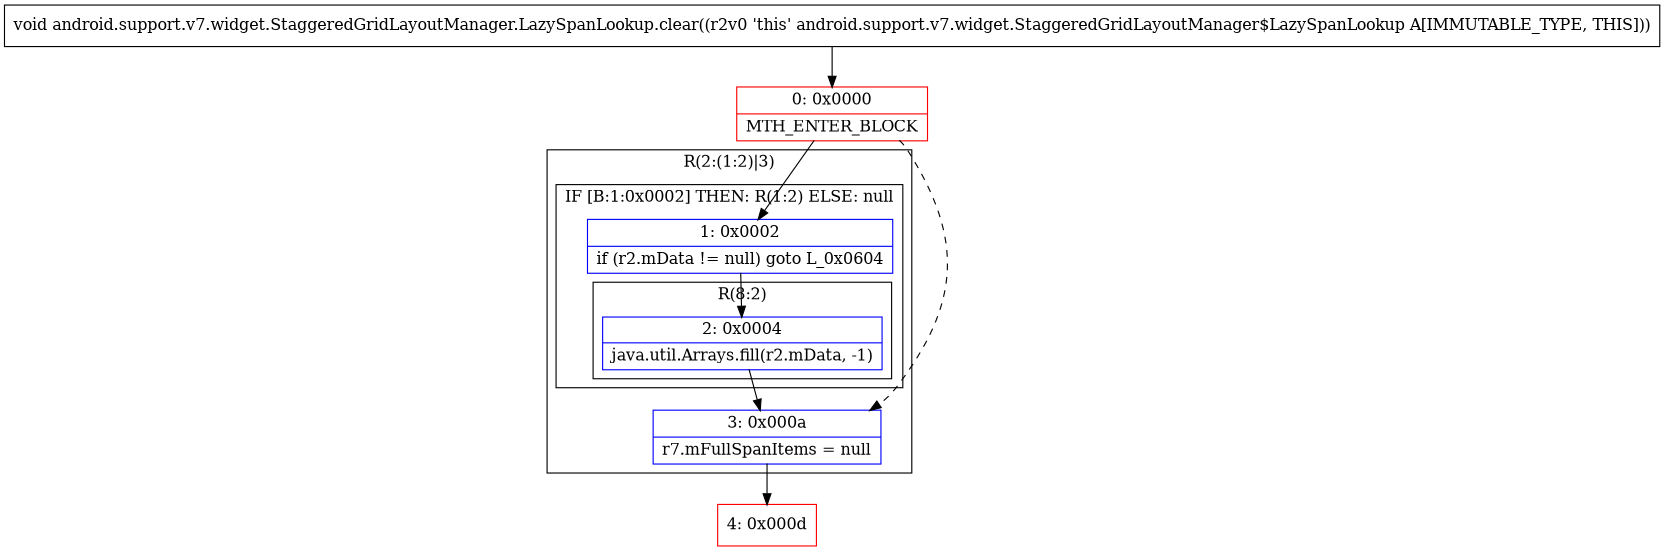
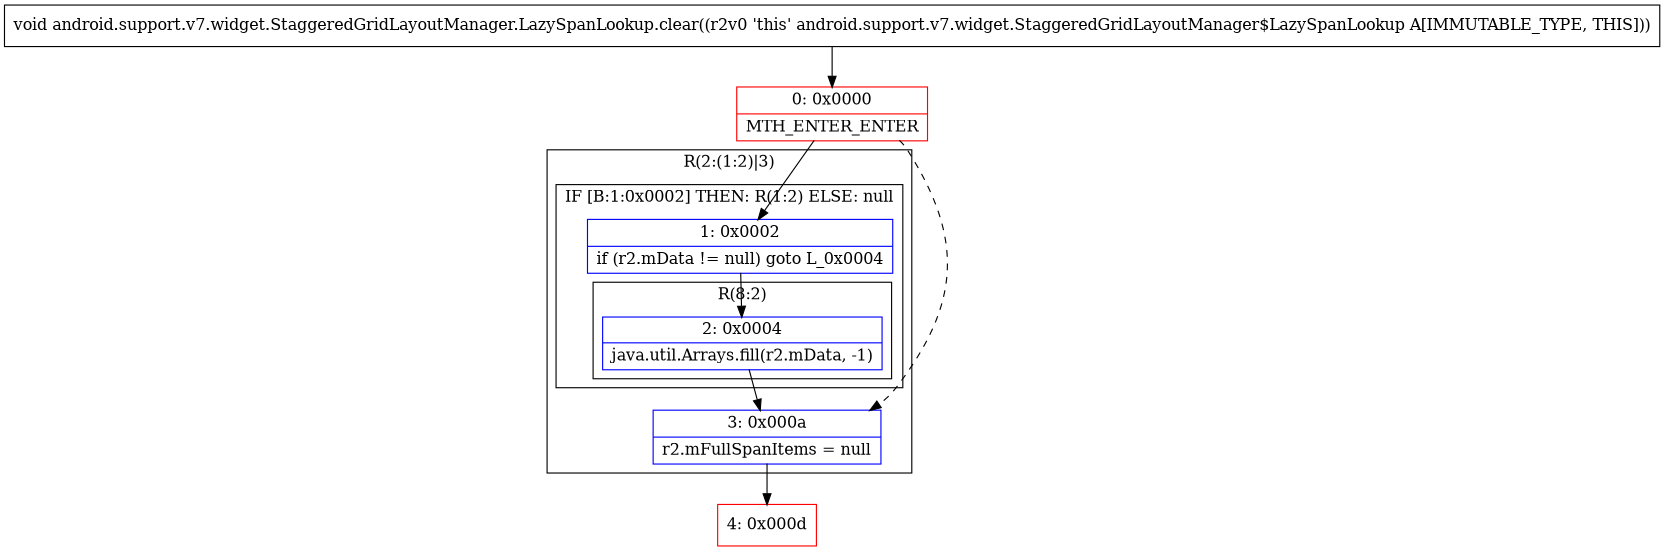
(832, 127) -> (832, 127)
(740, 259) -> (740, 259)
(767, 450) -> (767, 450)
